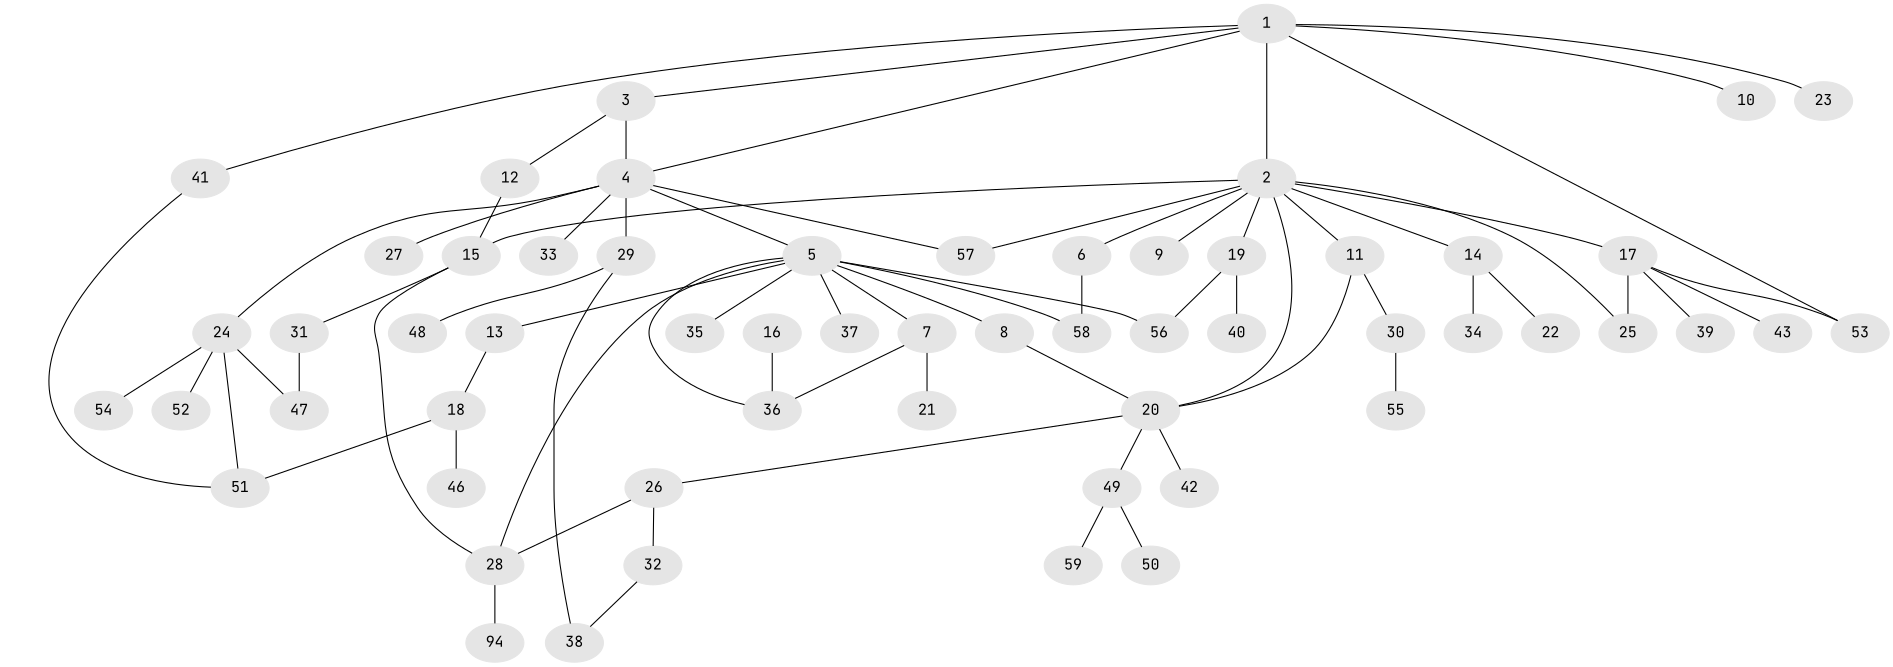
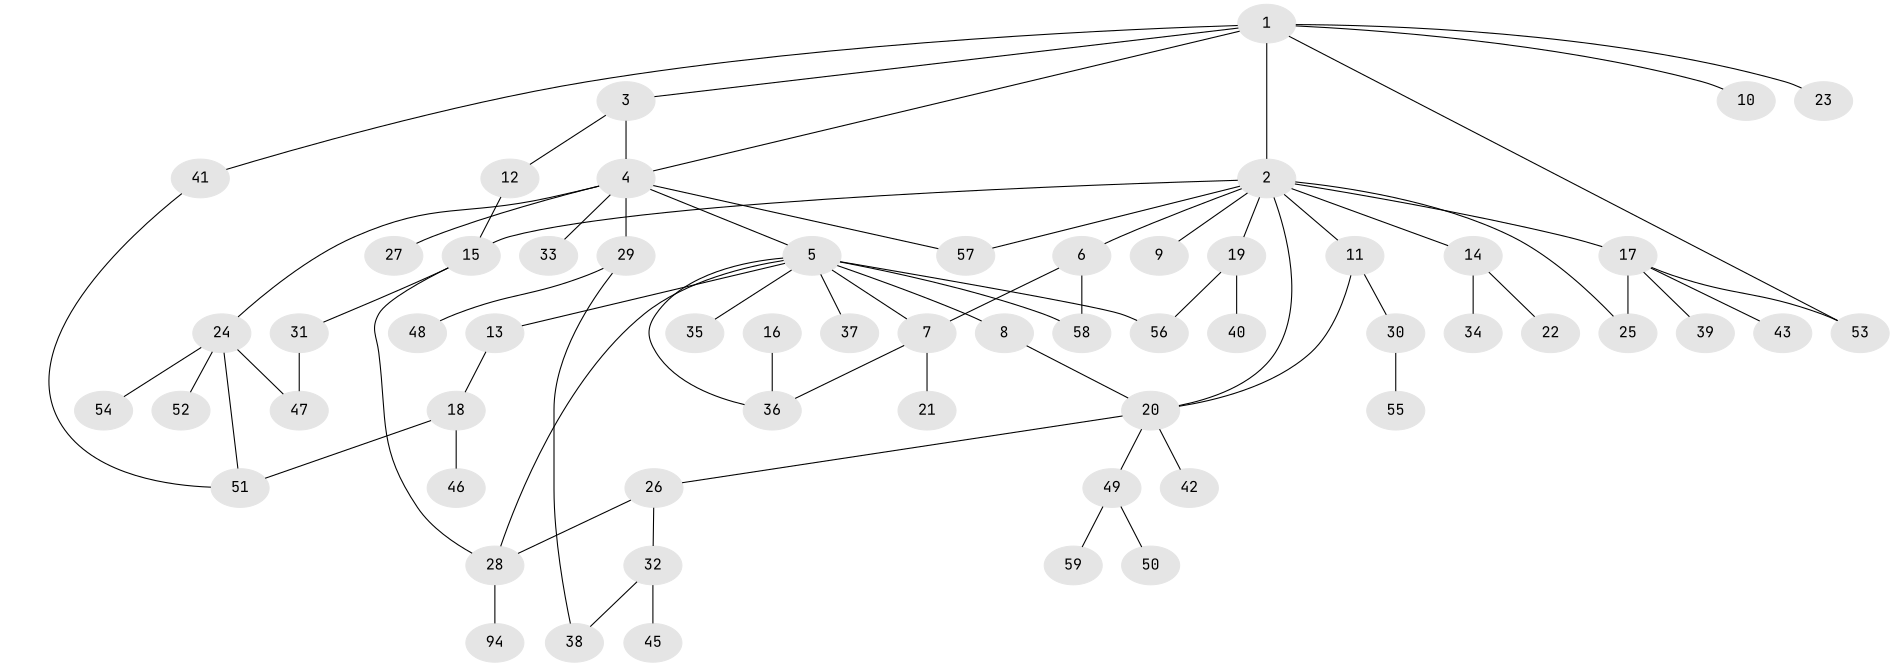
none -> (1021, 287)
none -> (653, 643)
